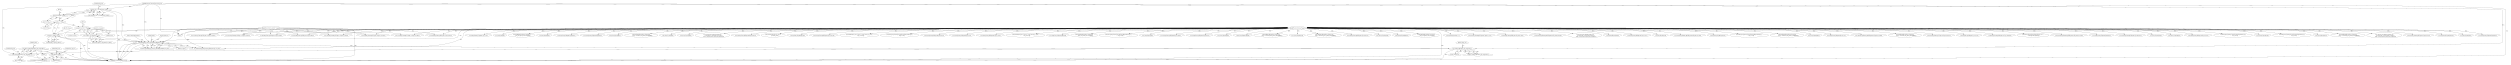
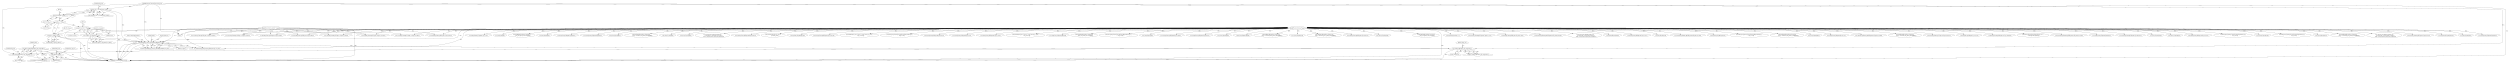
(1402, 35) -> none
